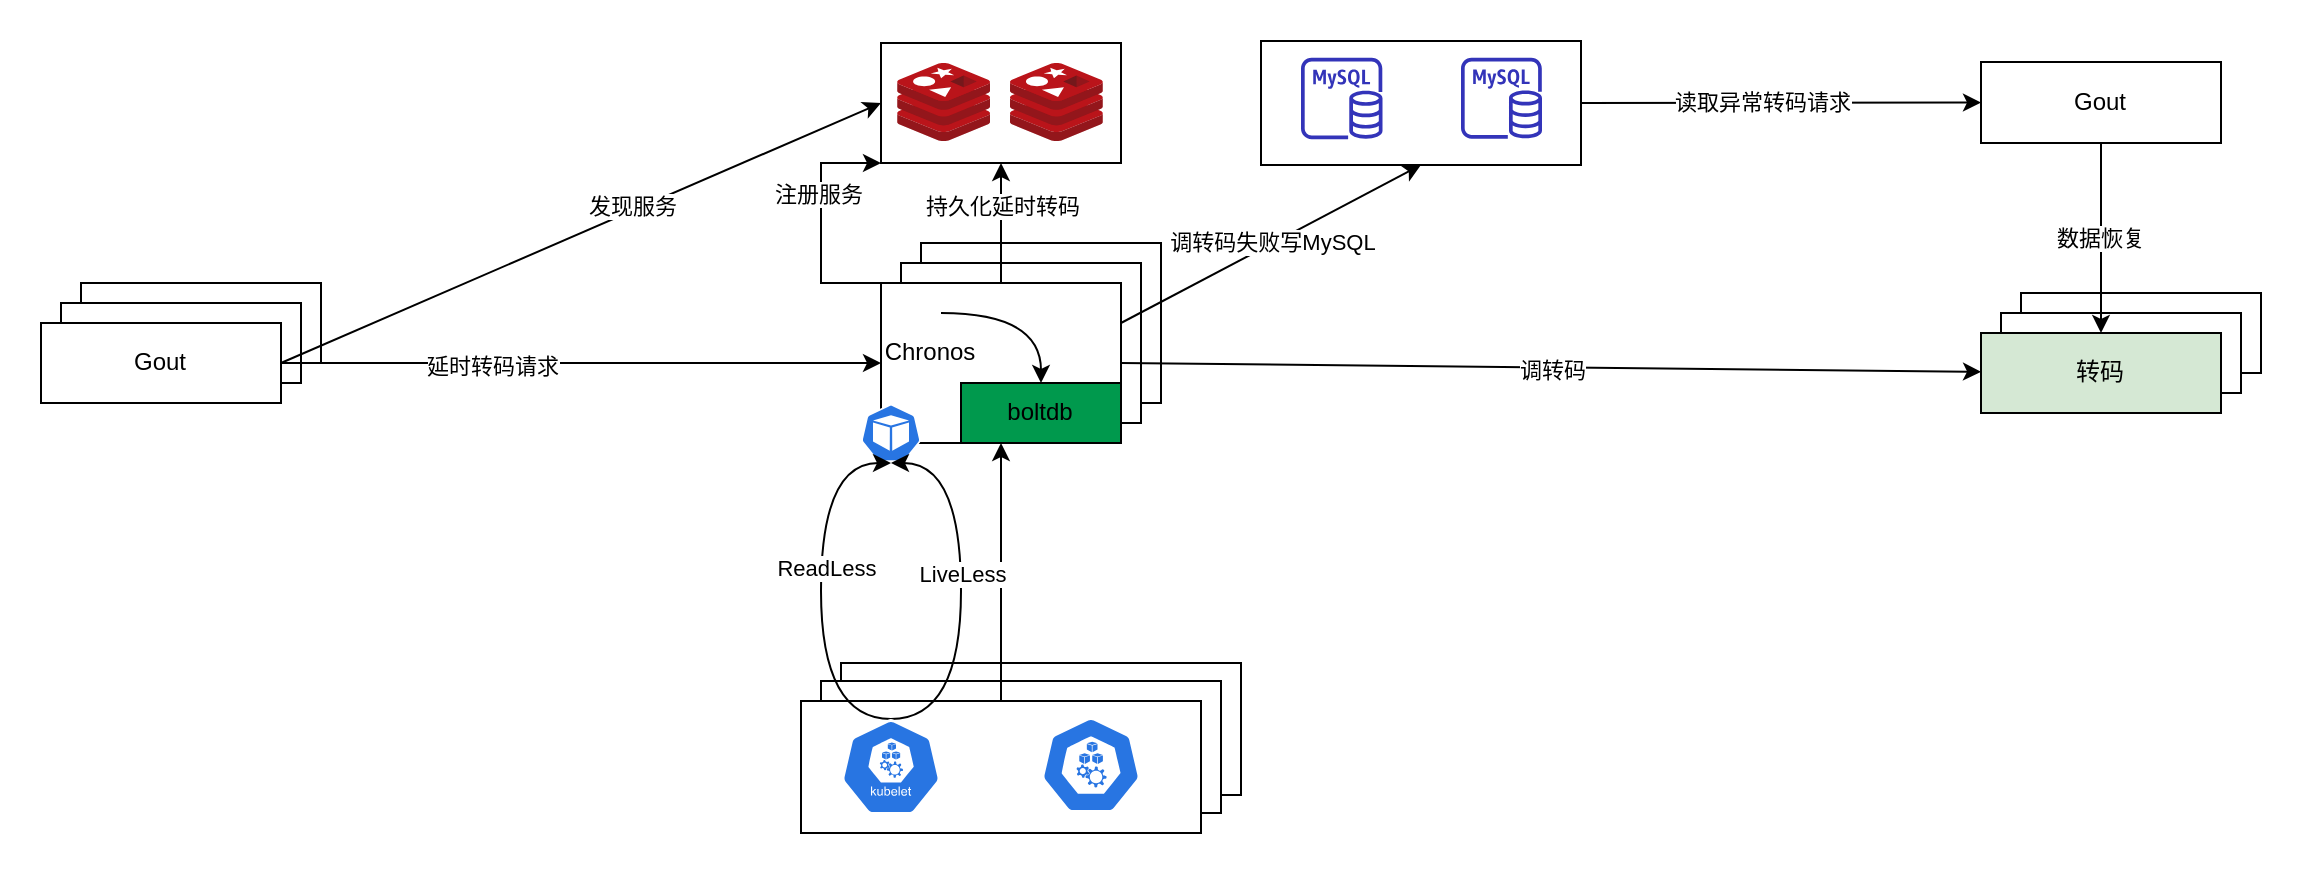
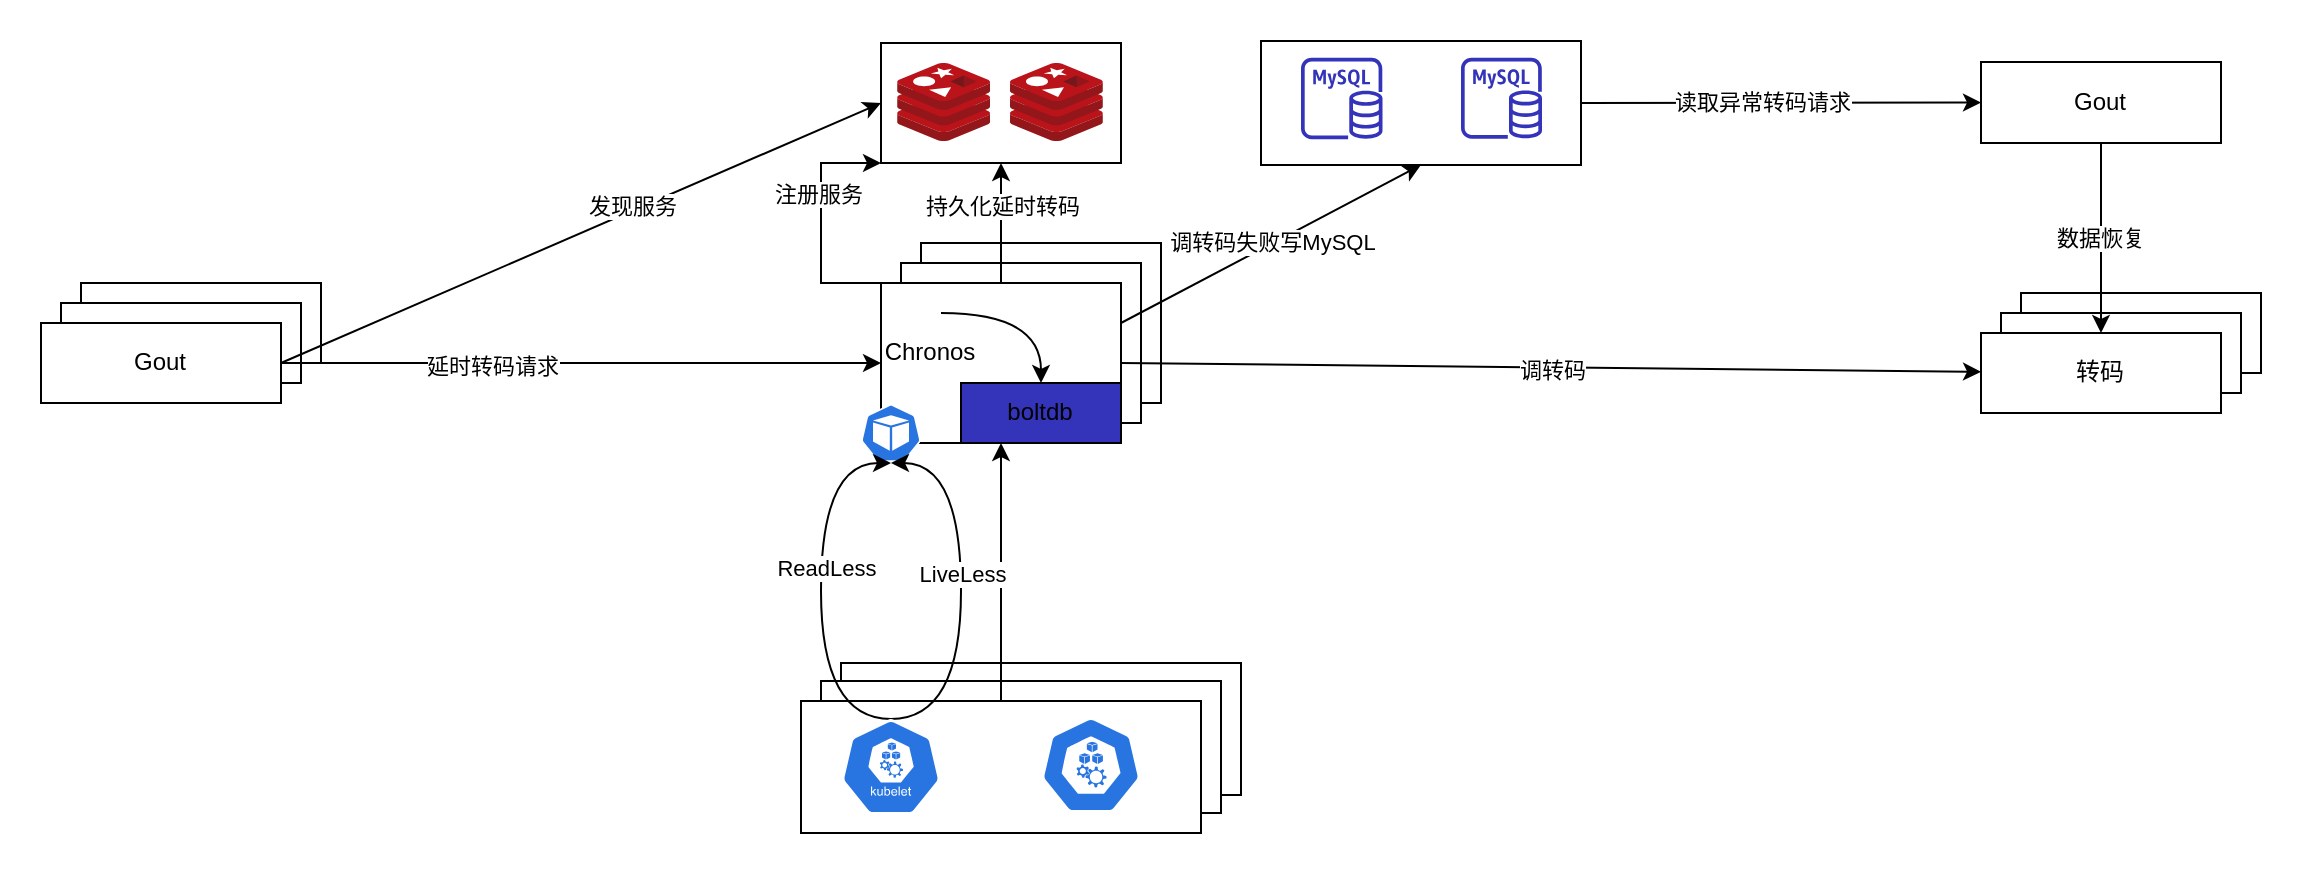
(2101, 373) -> (2101, 373)
(1041, 413) -> (1041, 413)
